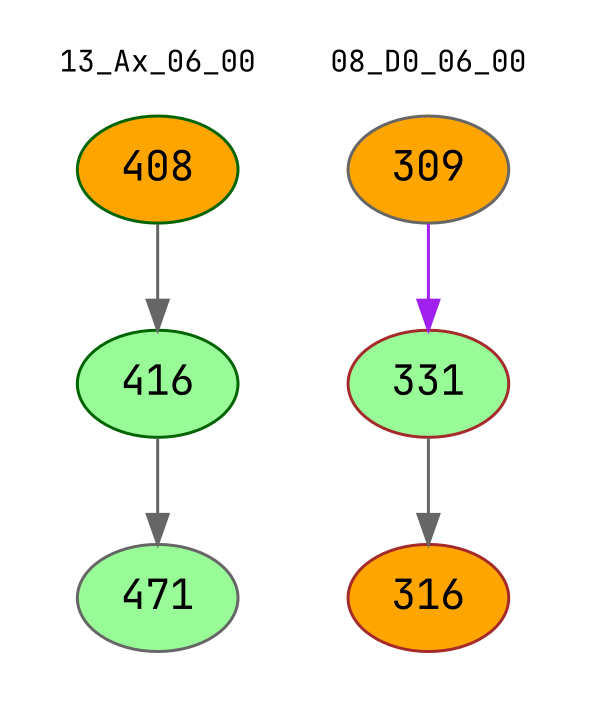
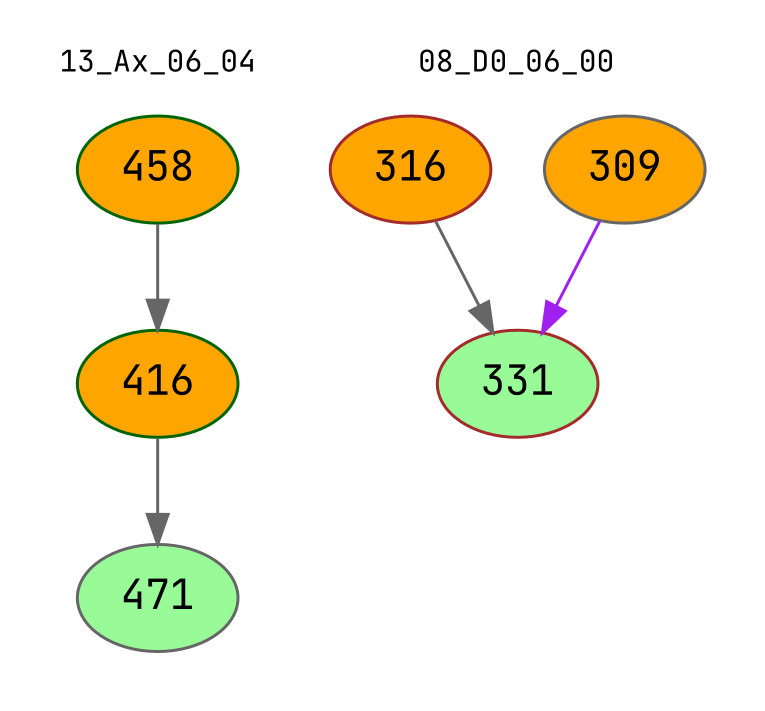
(159, 64) -> (159, 64)
(158, 170) -> (158, 170)
(158, 384) -> (158, 384)
(428, 476) -> (457, 263)
